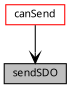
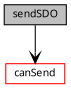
(35, 39) -> (35, 39)
